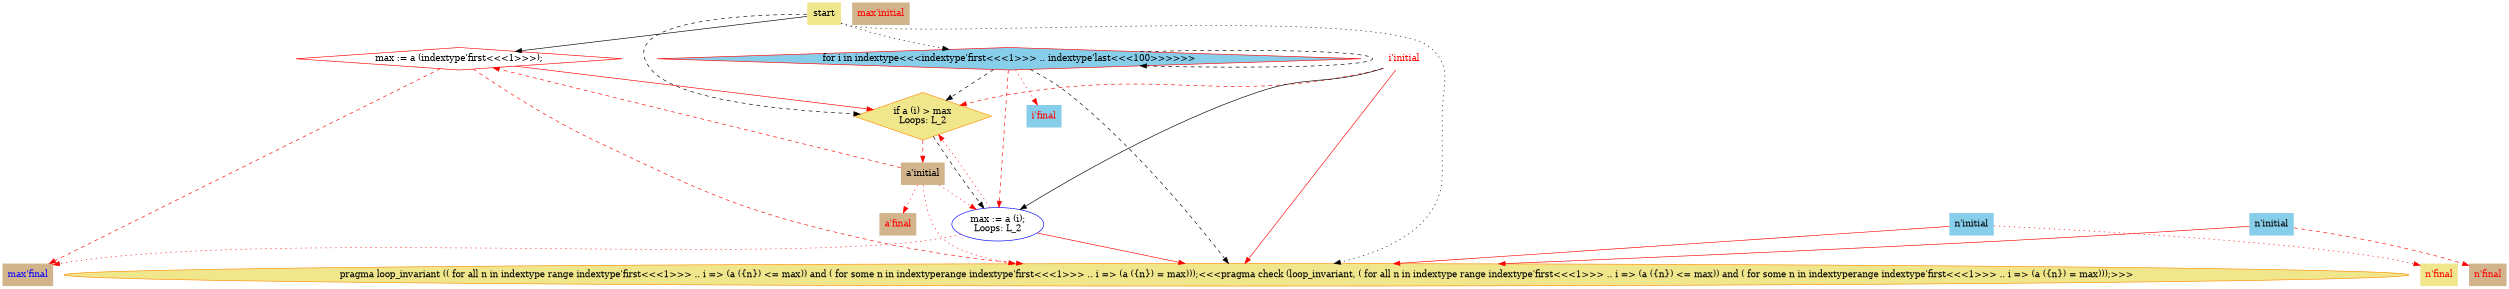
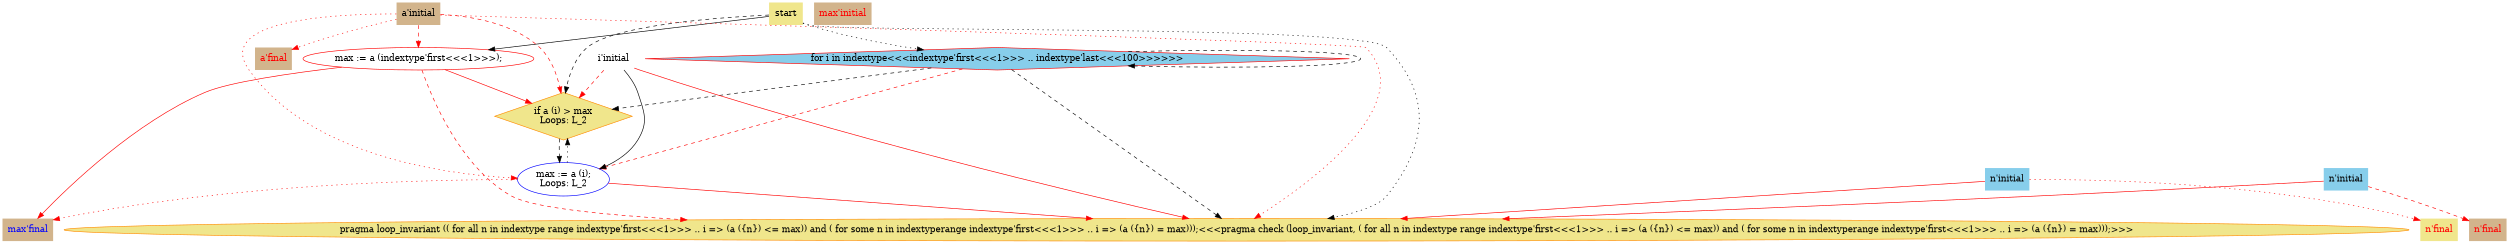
(459, 59) -> (418, 59)
(1404, 59) -> (613, 59)
(1044, 116) -> none
(923, 148) -> (514, 31)
(248, 165) -> (176, 107)
(967, 173) -> (568, 154)
